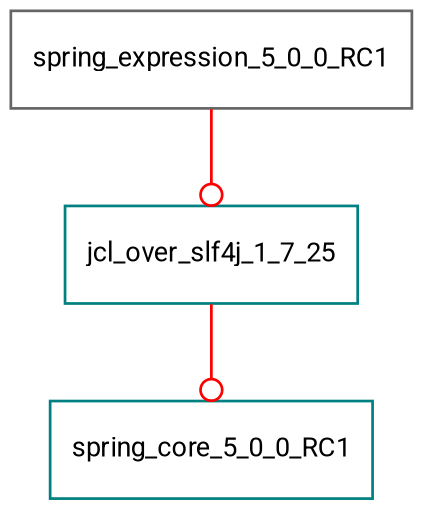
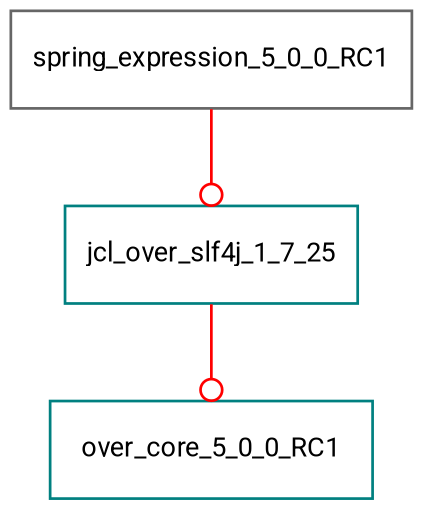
(211, 450) -> (211, 450)
